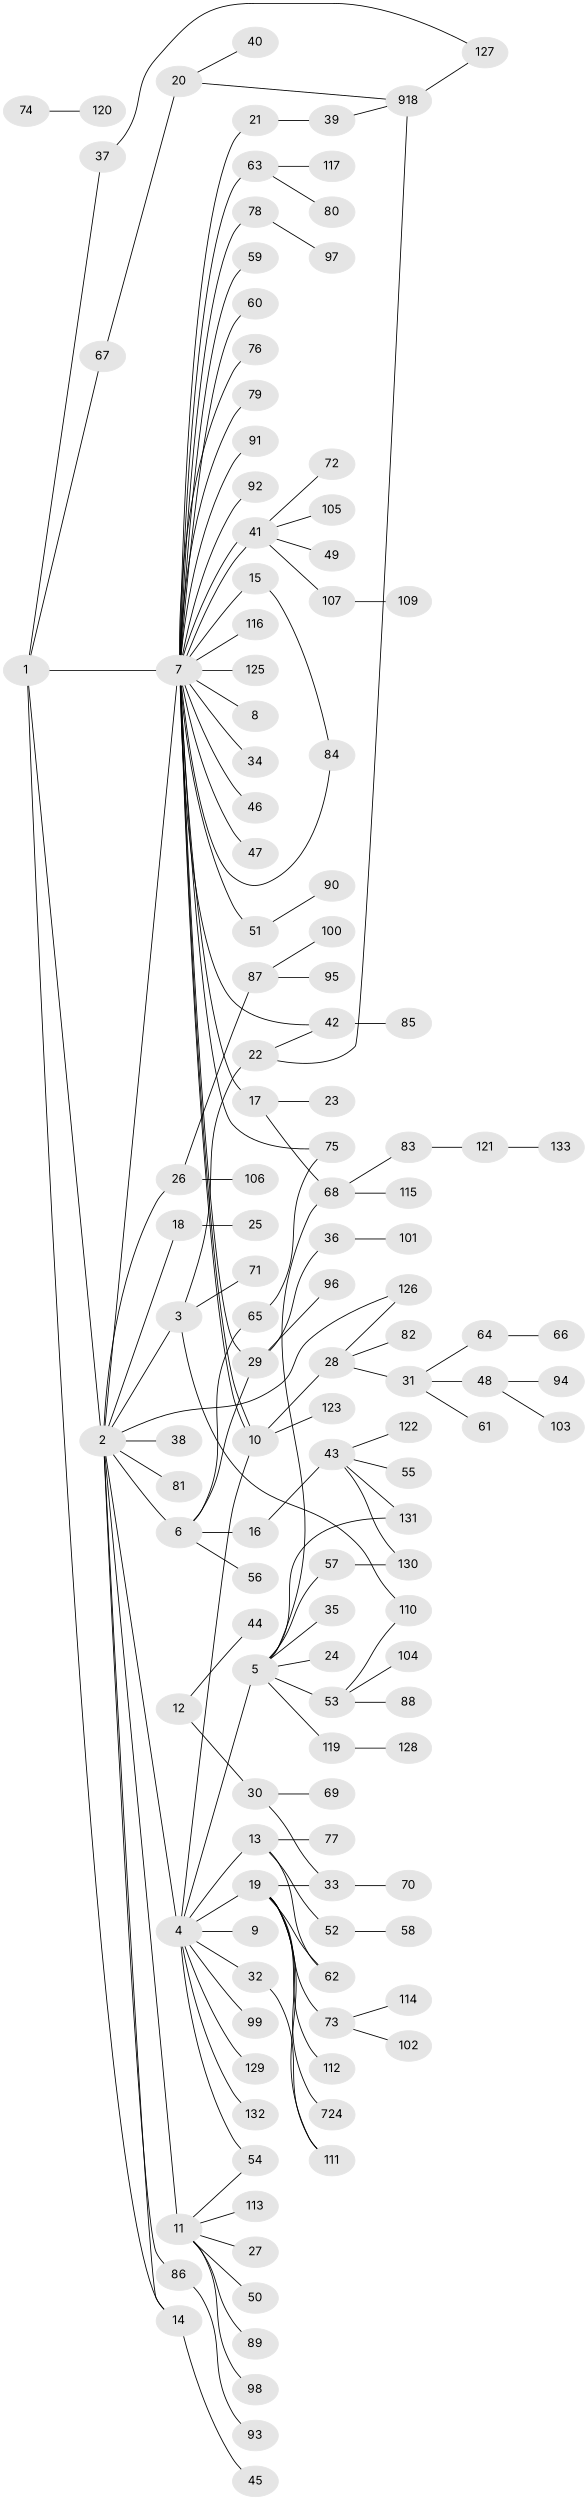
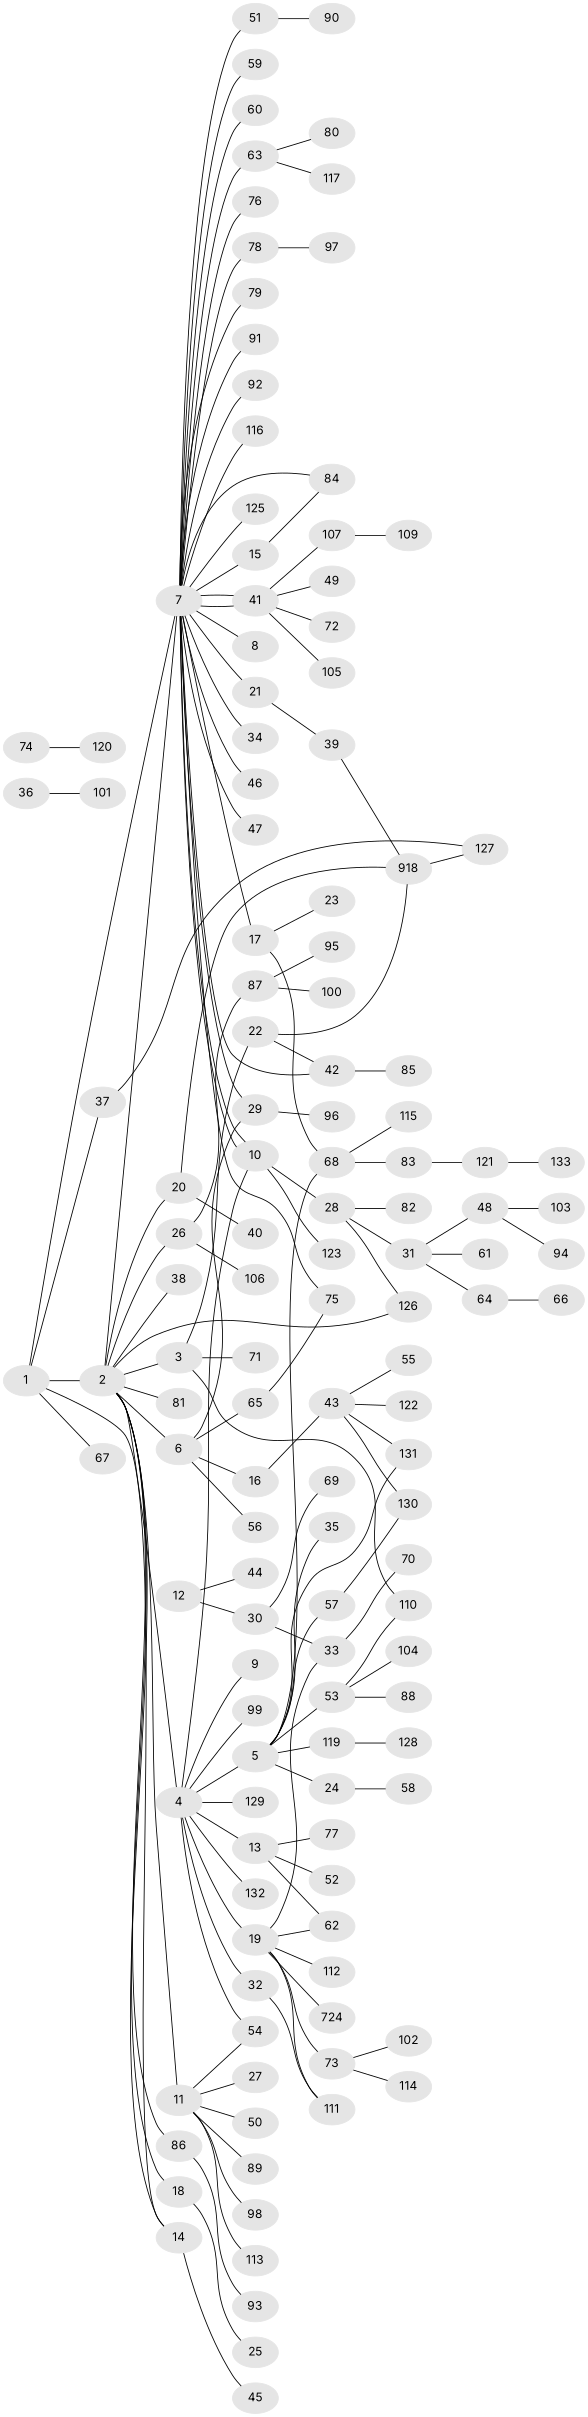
(141, 219) -> (127, 1279)
(294, 1301) -> none
(370, 1931) -> (370, 1789)
